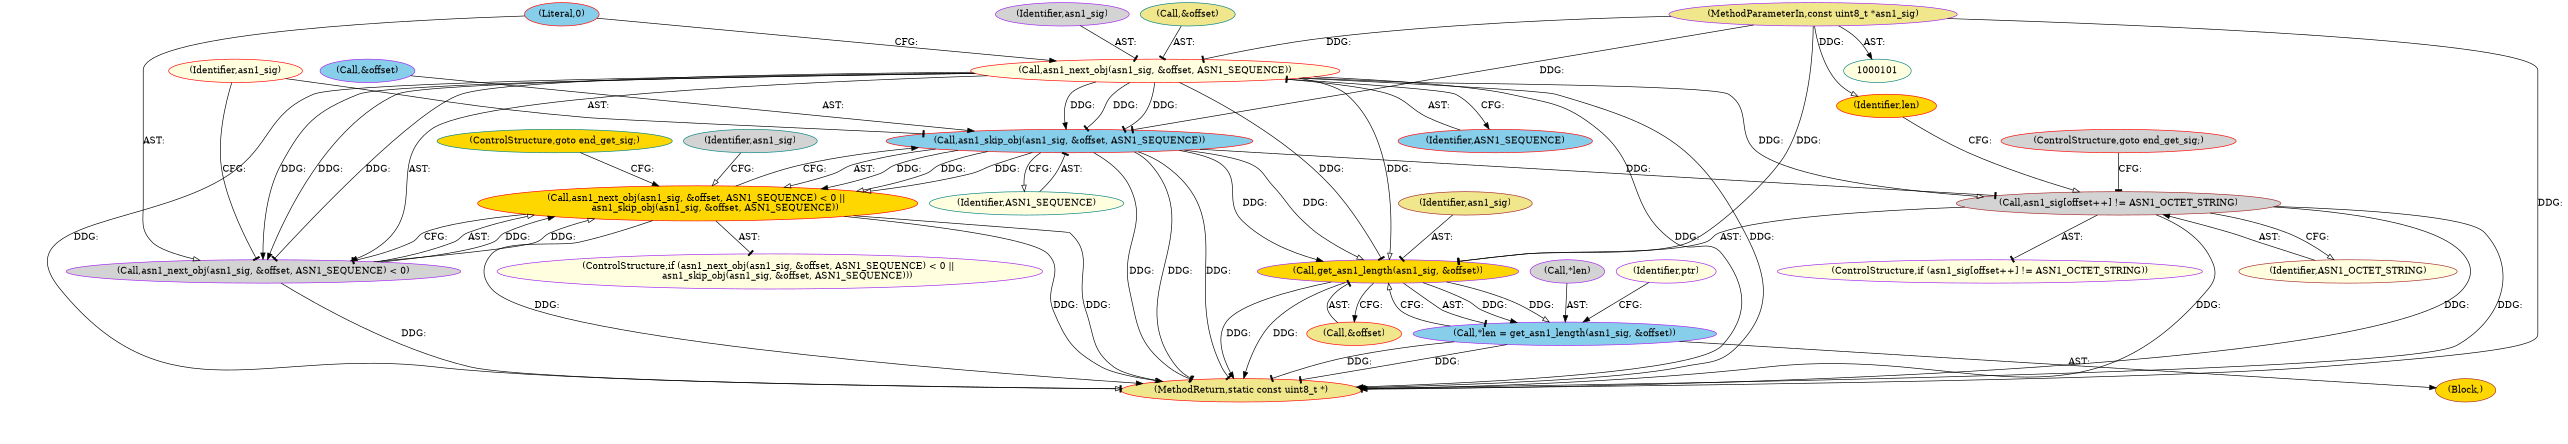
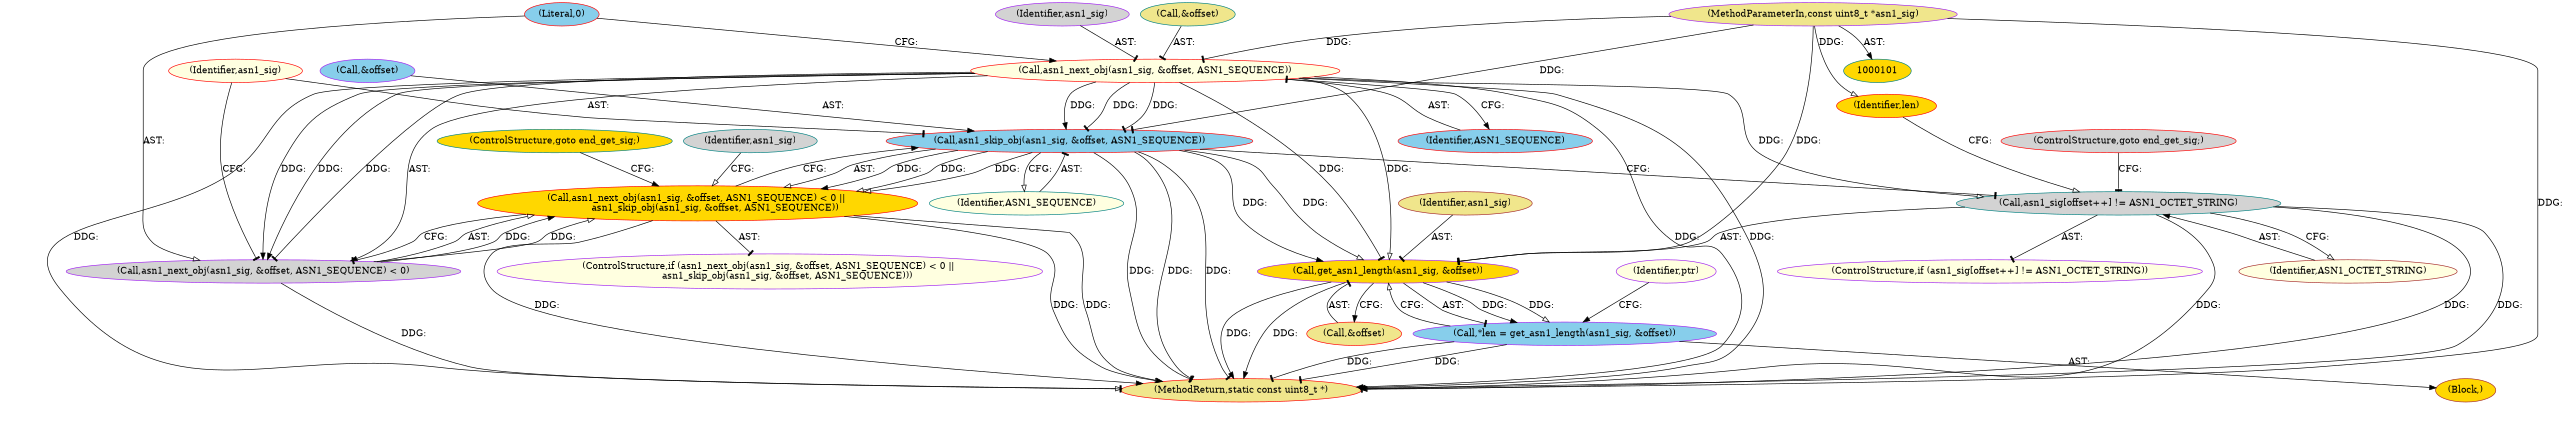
(1877, 71) -> (1877, 71)
(1640, 169) -> (1640, 169)
(2119, 203) -> (2119, 203)
(1567, 271) -> none
